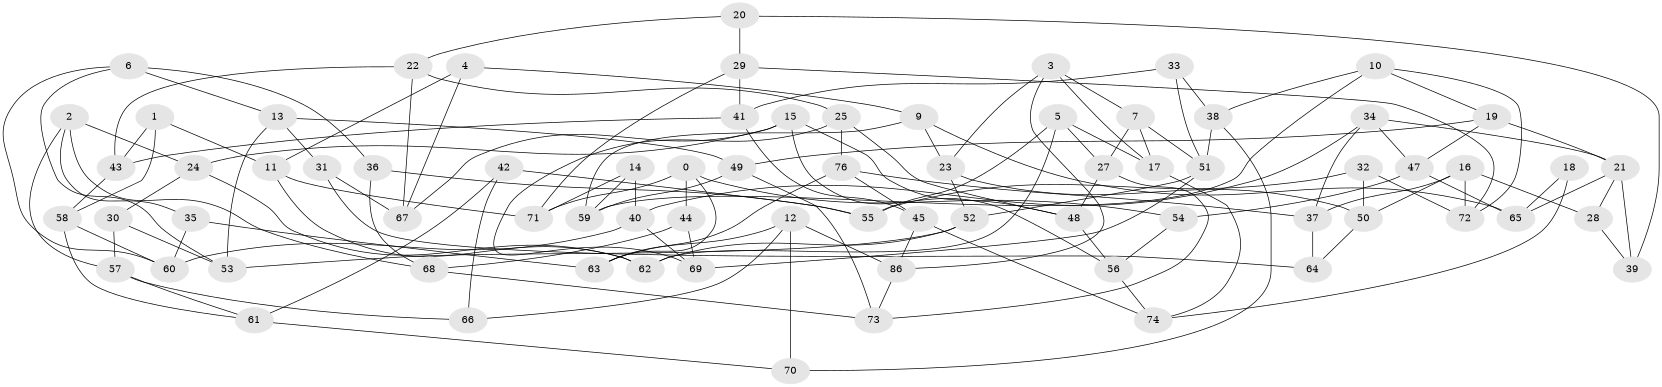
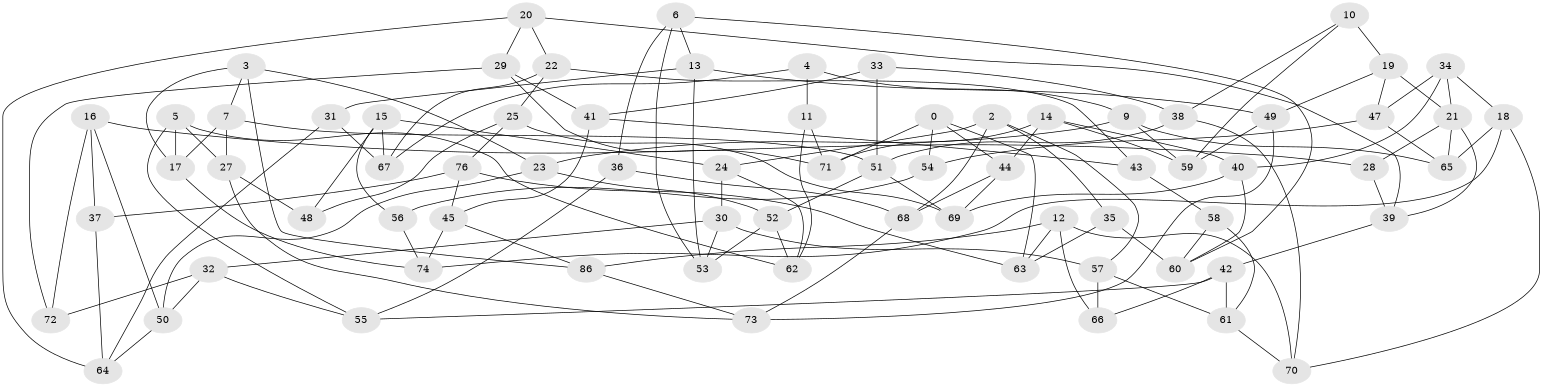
none -> (105, 72)
(1515, 102) -> none
(155, 117) -> none
none -> (1026, 143)
(1333, 164) -> (1475, 92)
none -> (465, 244)
(1094, 244) -> none
none -> (1308, 244)
none -> (1503, 309)
